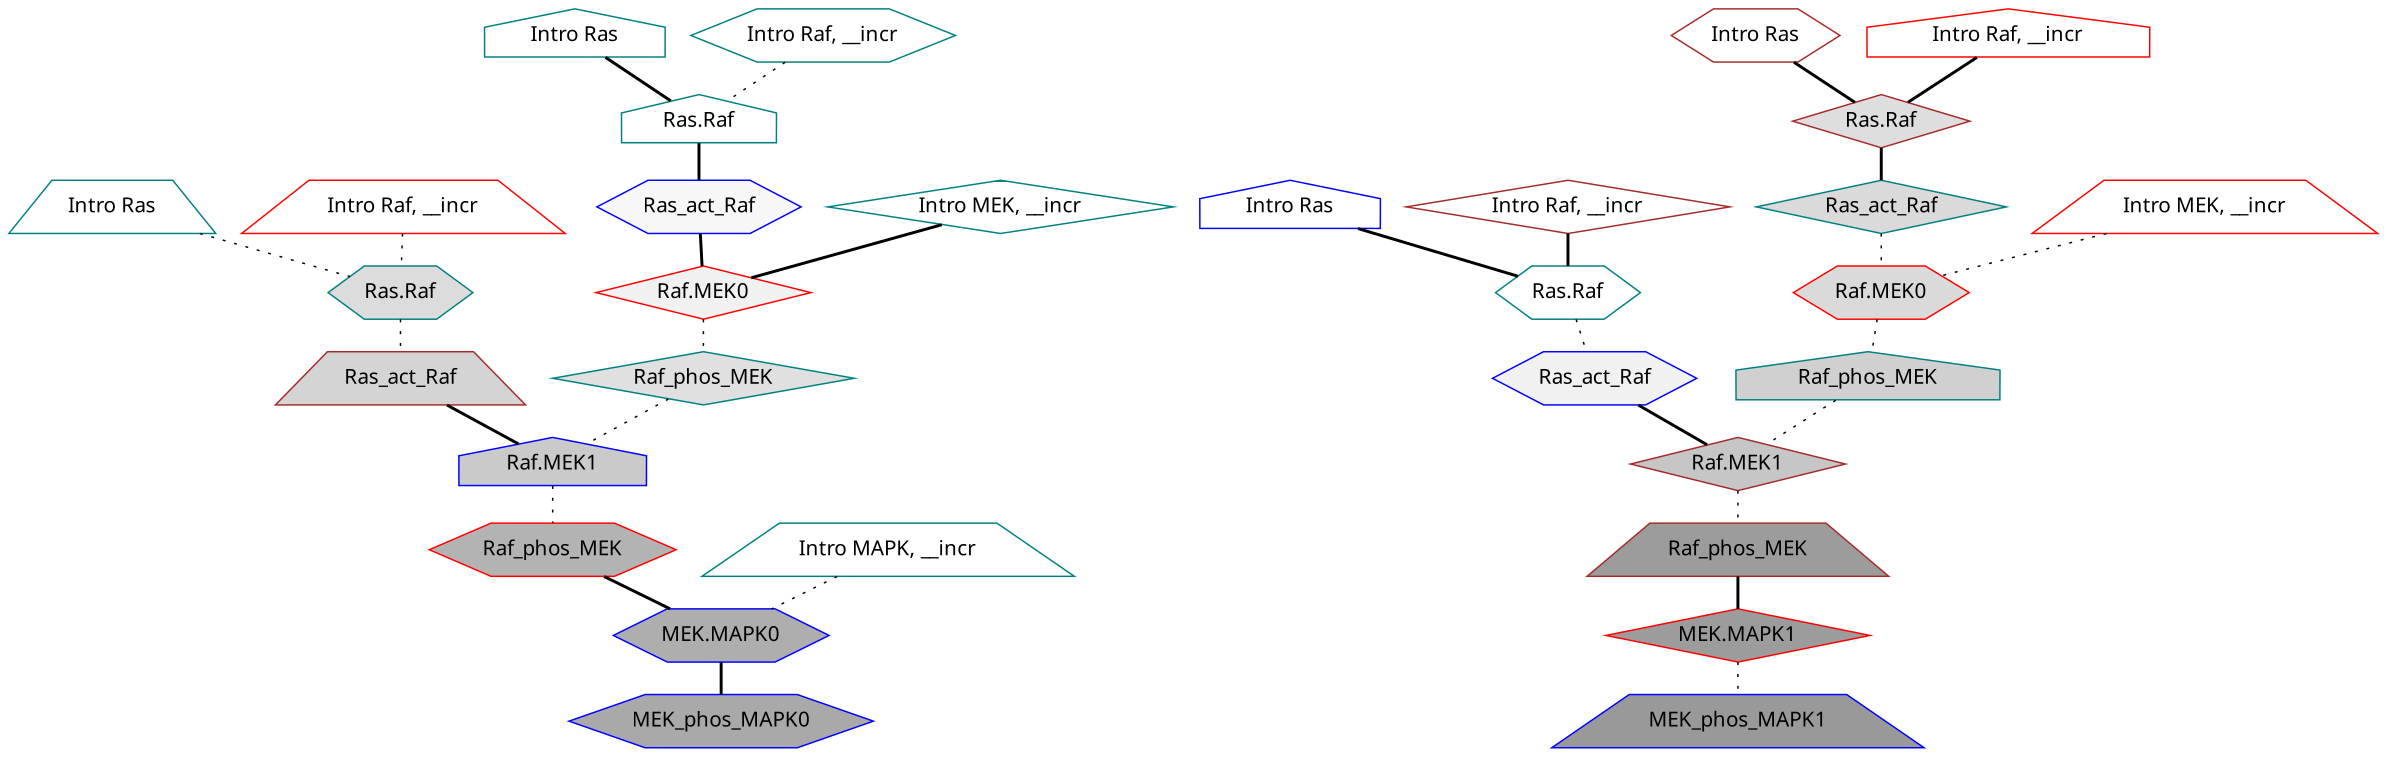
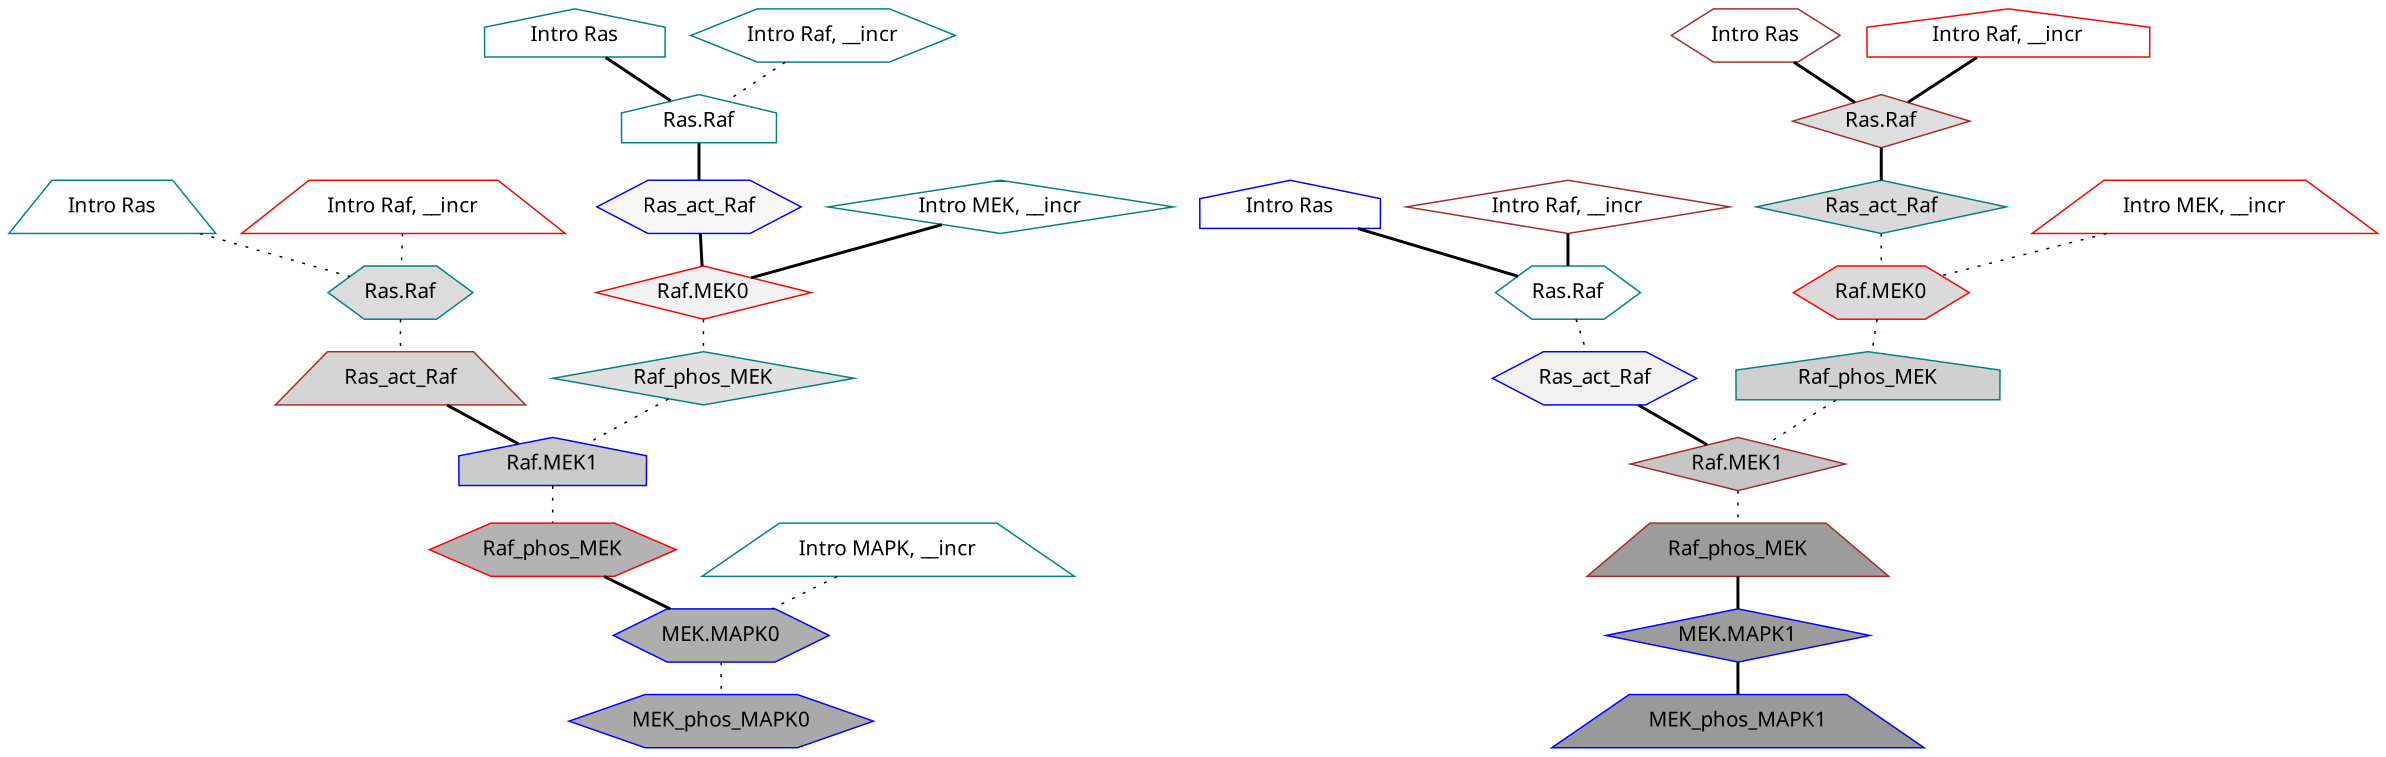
(1738, 635) -> (1738, 635)
(721, 678) -> (721, 678)
(1738, 678) -> (1738, 678)
